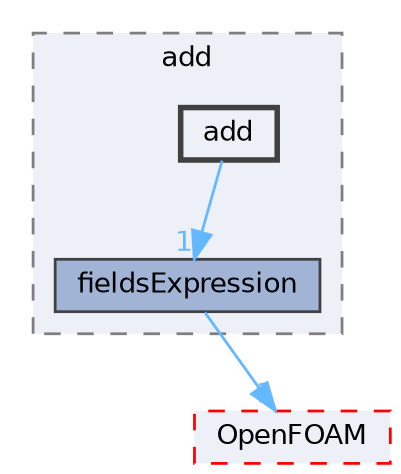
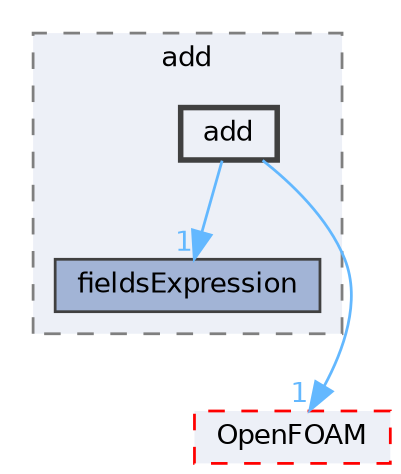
(233, 352) -> (323, 221)
